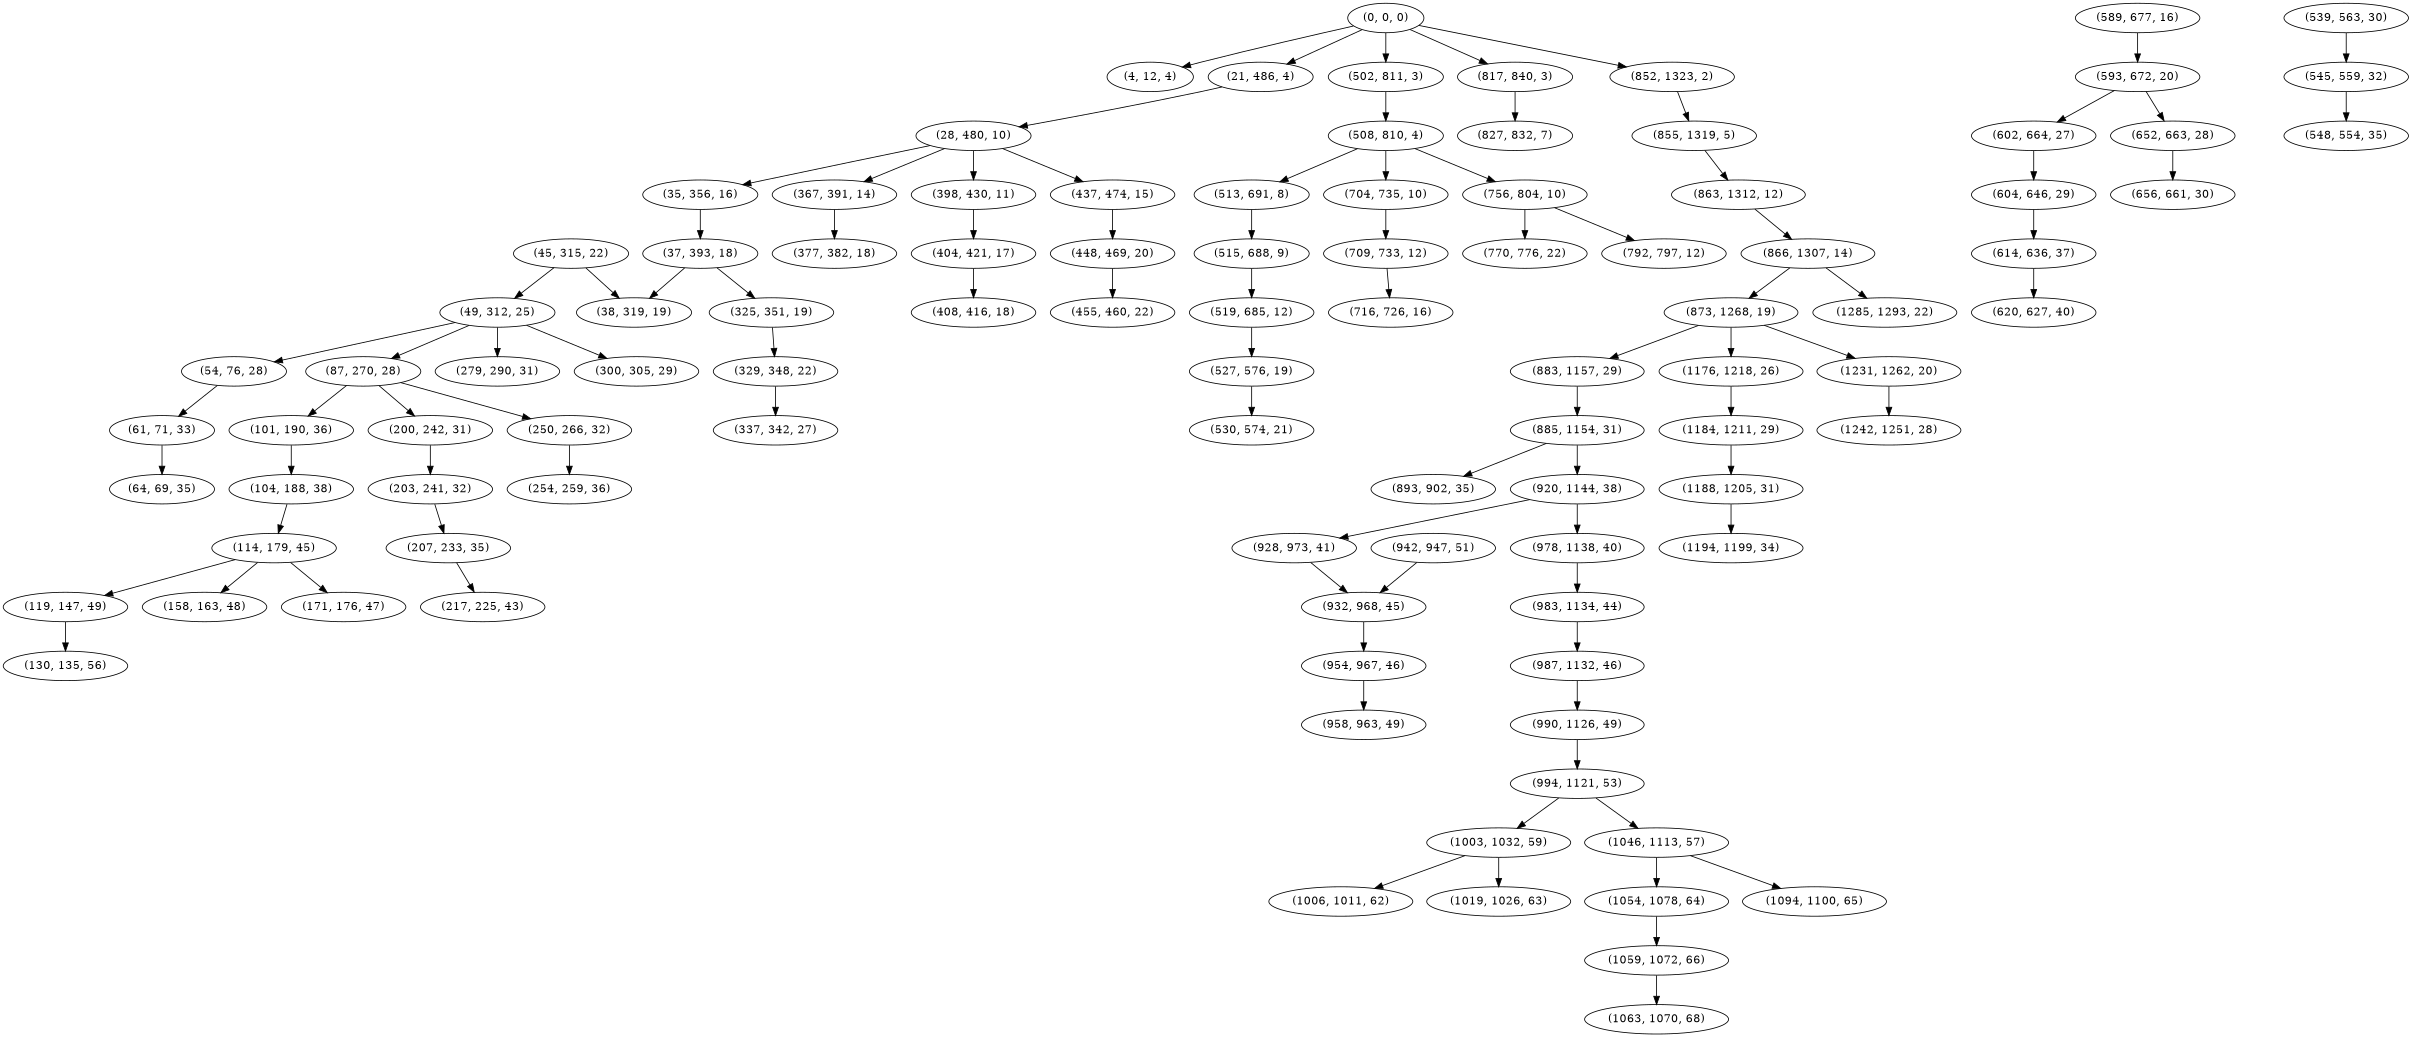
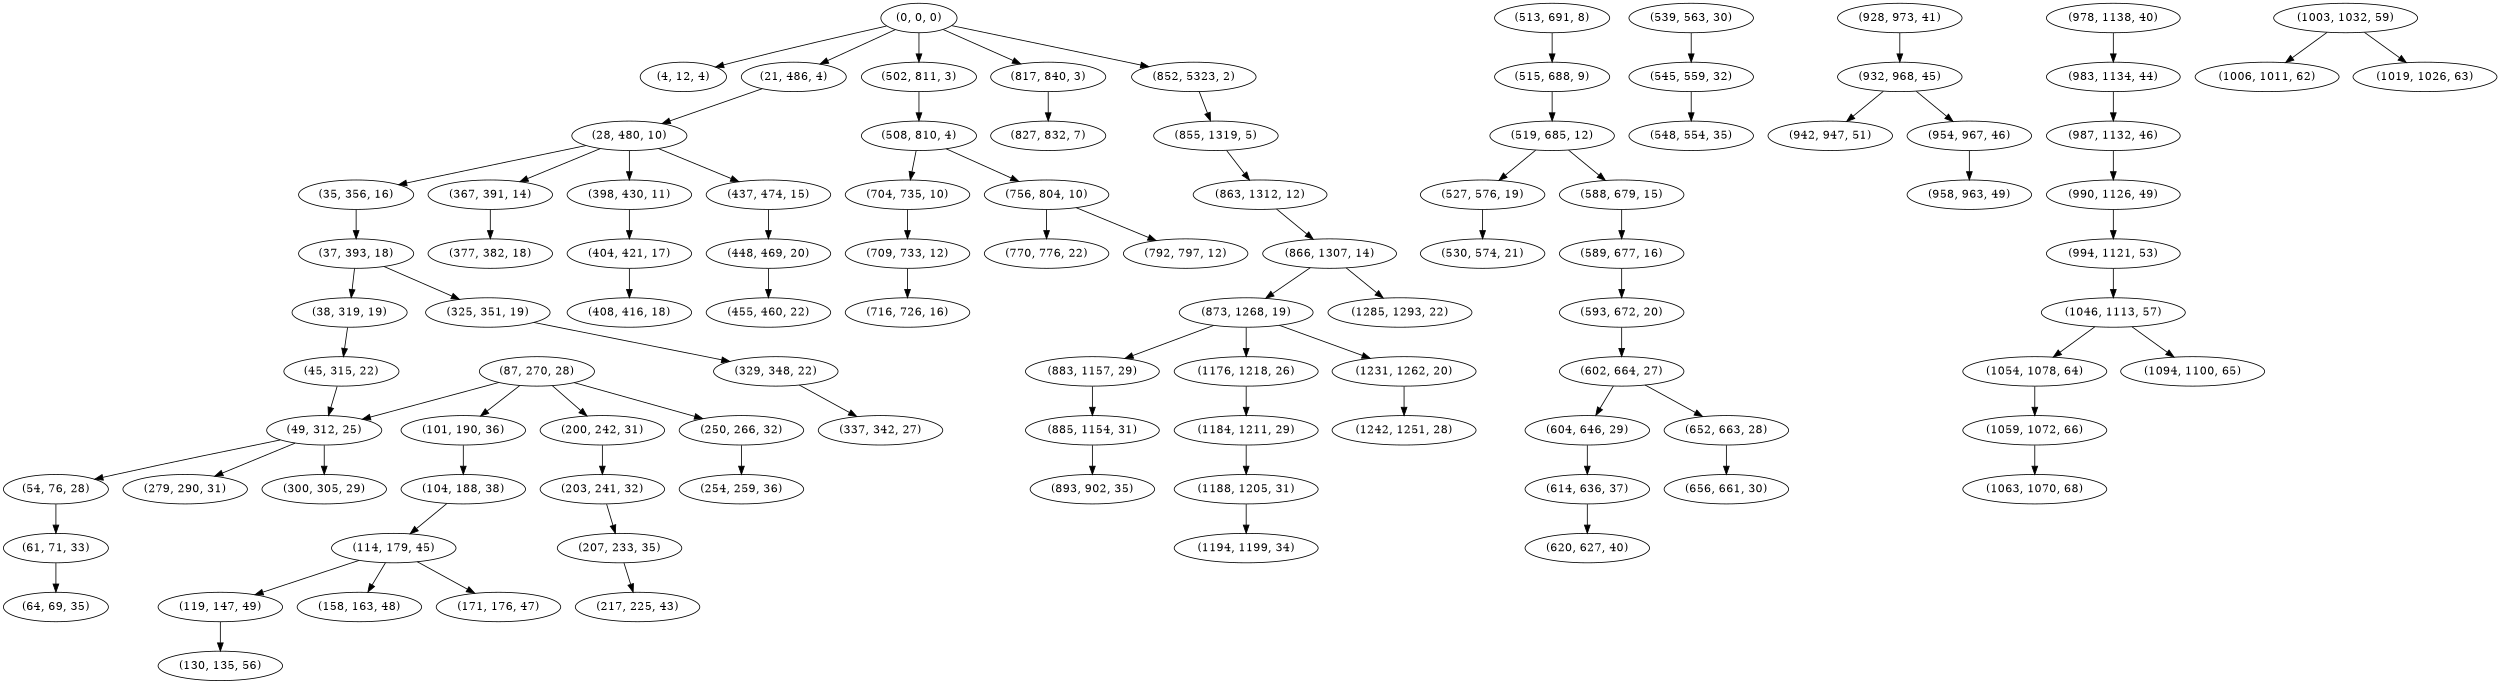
(1672, 77) -> (1194, 77)
(2153, 103) -> (1670, 399)
(1323, 164) -> none
none -> (1622, 195)
(599, 280) -> (346, 338)
(434, 340) -> (435, 400)
(1577, 489) -> none
(1402, 575) -> (1868, 104)
(1541, 811) -> none
